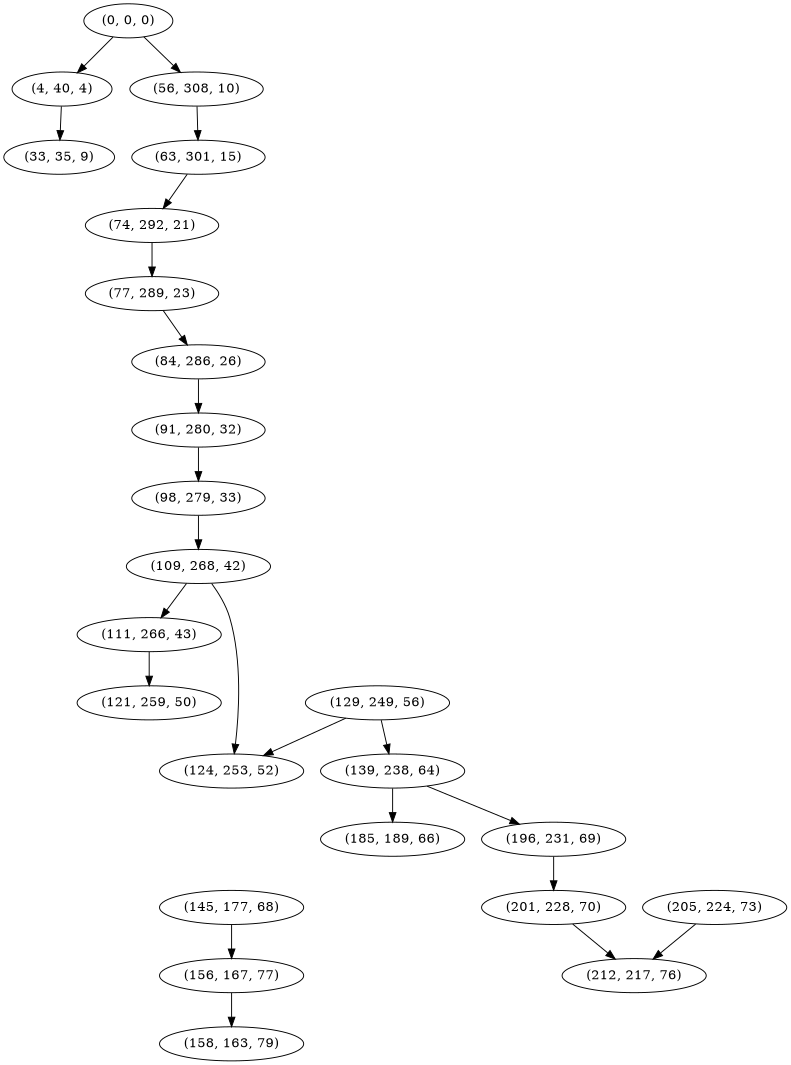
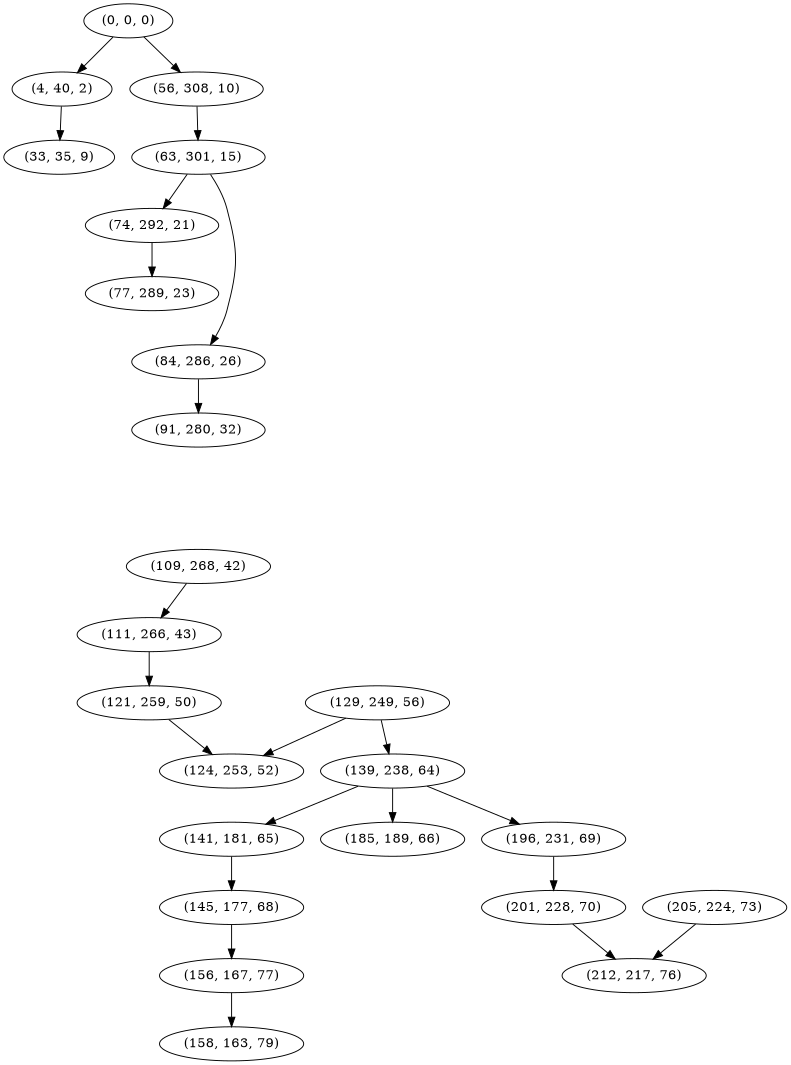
(62, 89) -> (62, 89)
(172, 324) -> (235, 255)
(198, 498) -> none
(237, 661) -> (187, 734)
none -> (232, 839)
